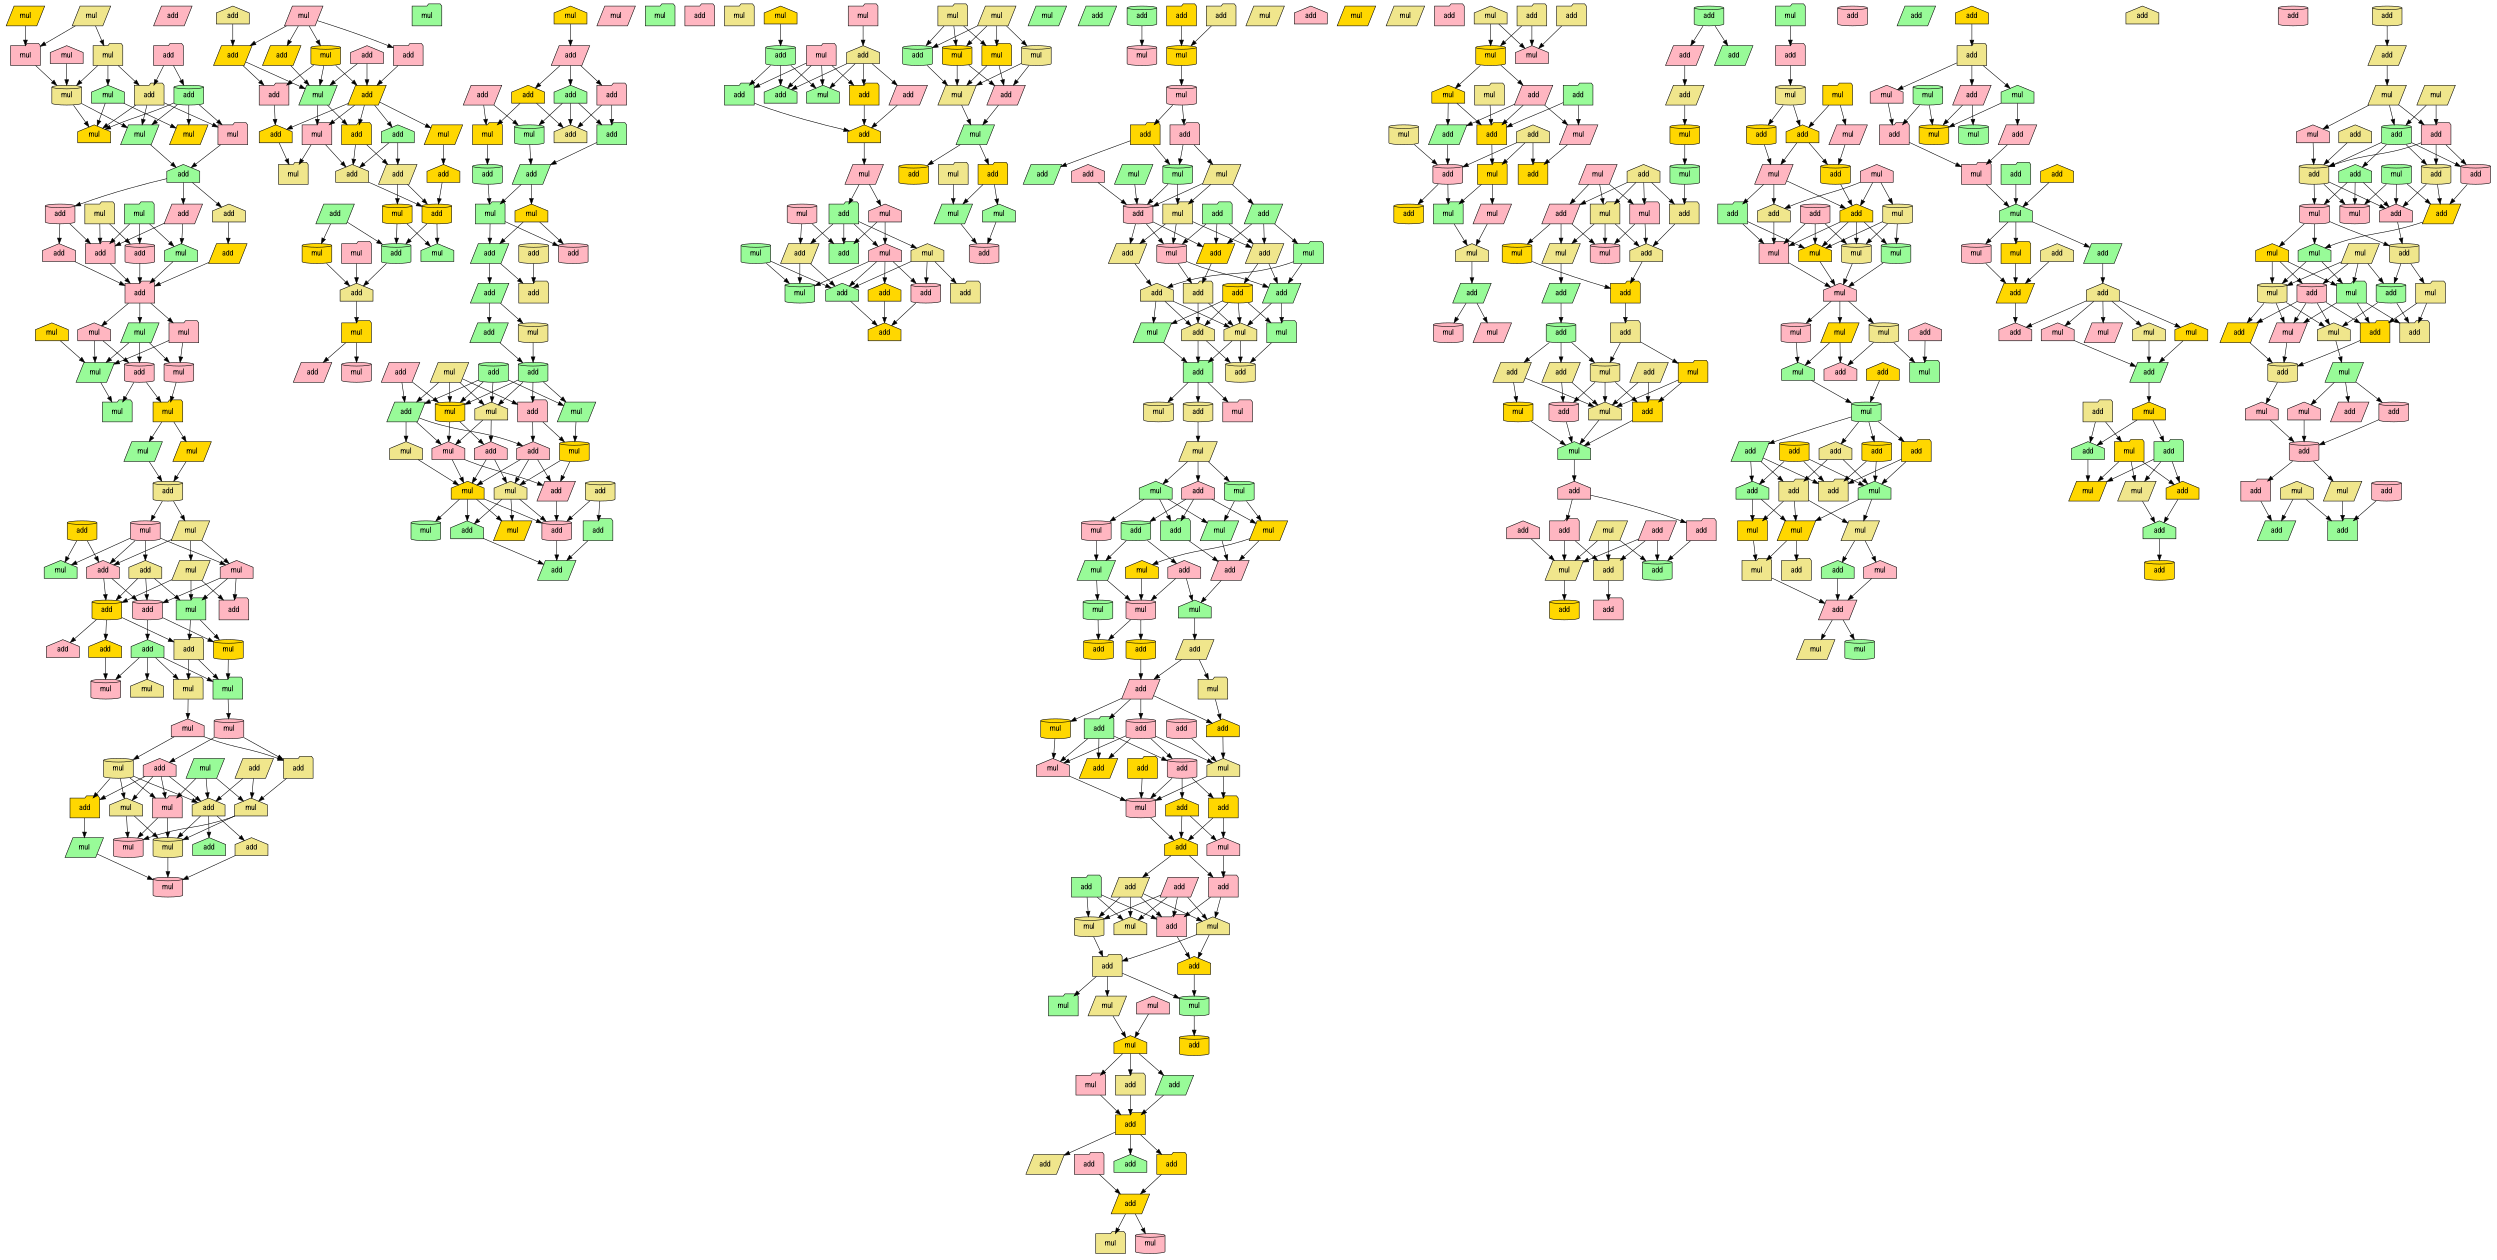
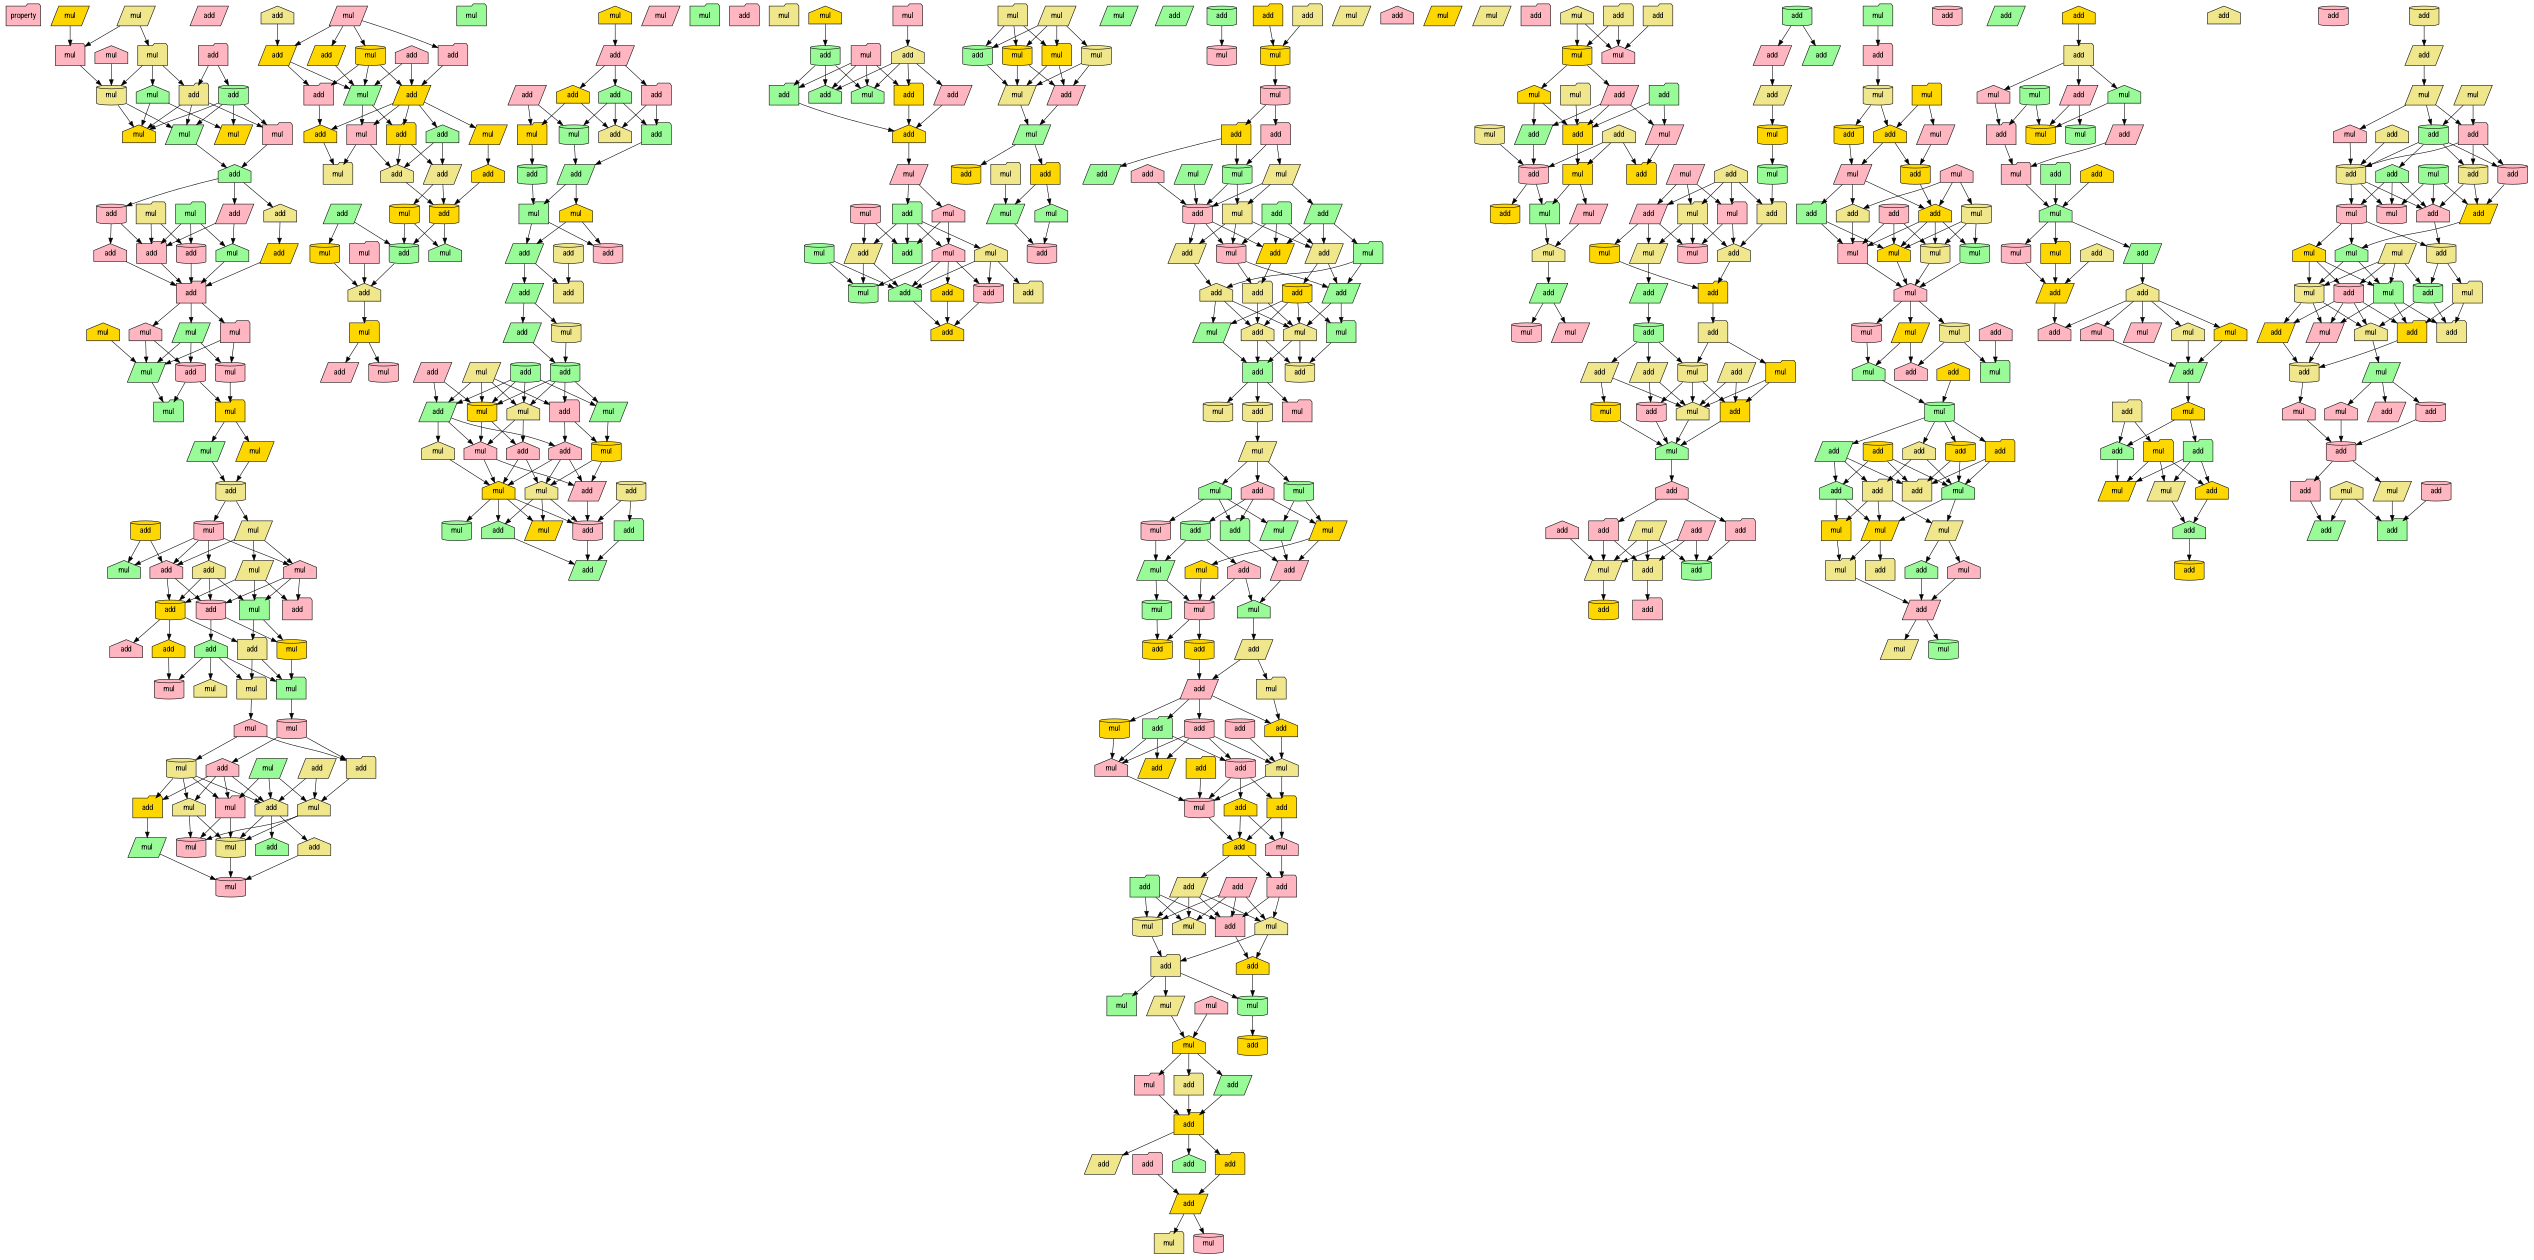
none -> (23, 16)
